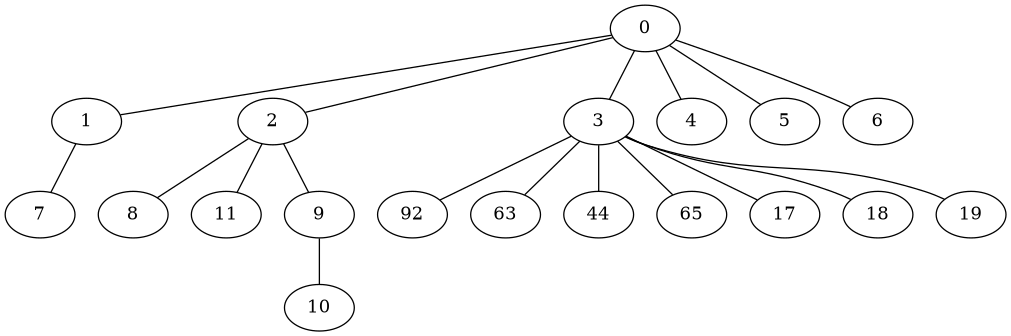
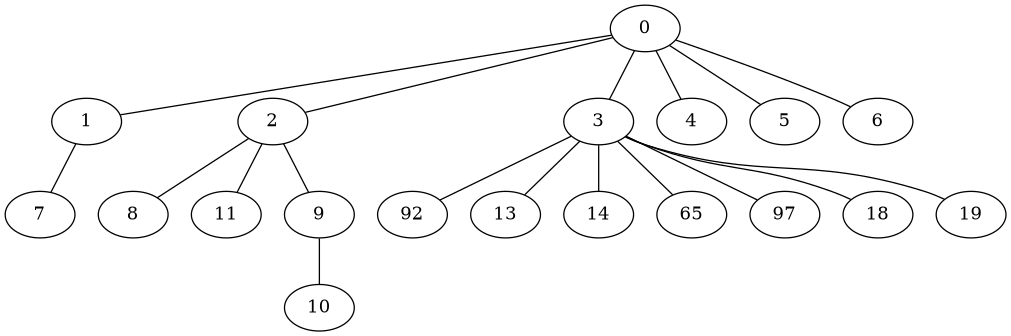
(506, 215) -> (506, 215)
(599, 215) -> (599, 215)
(785, 215) -> (785, 215)
